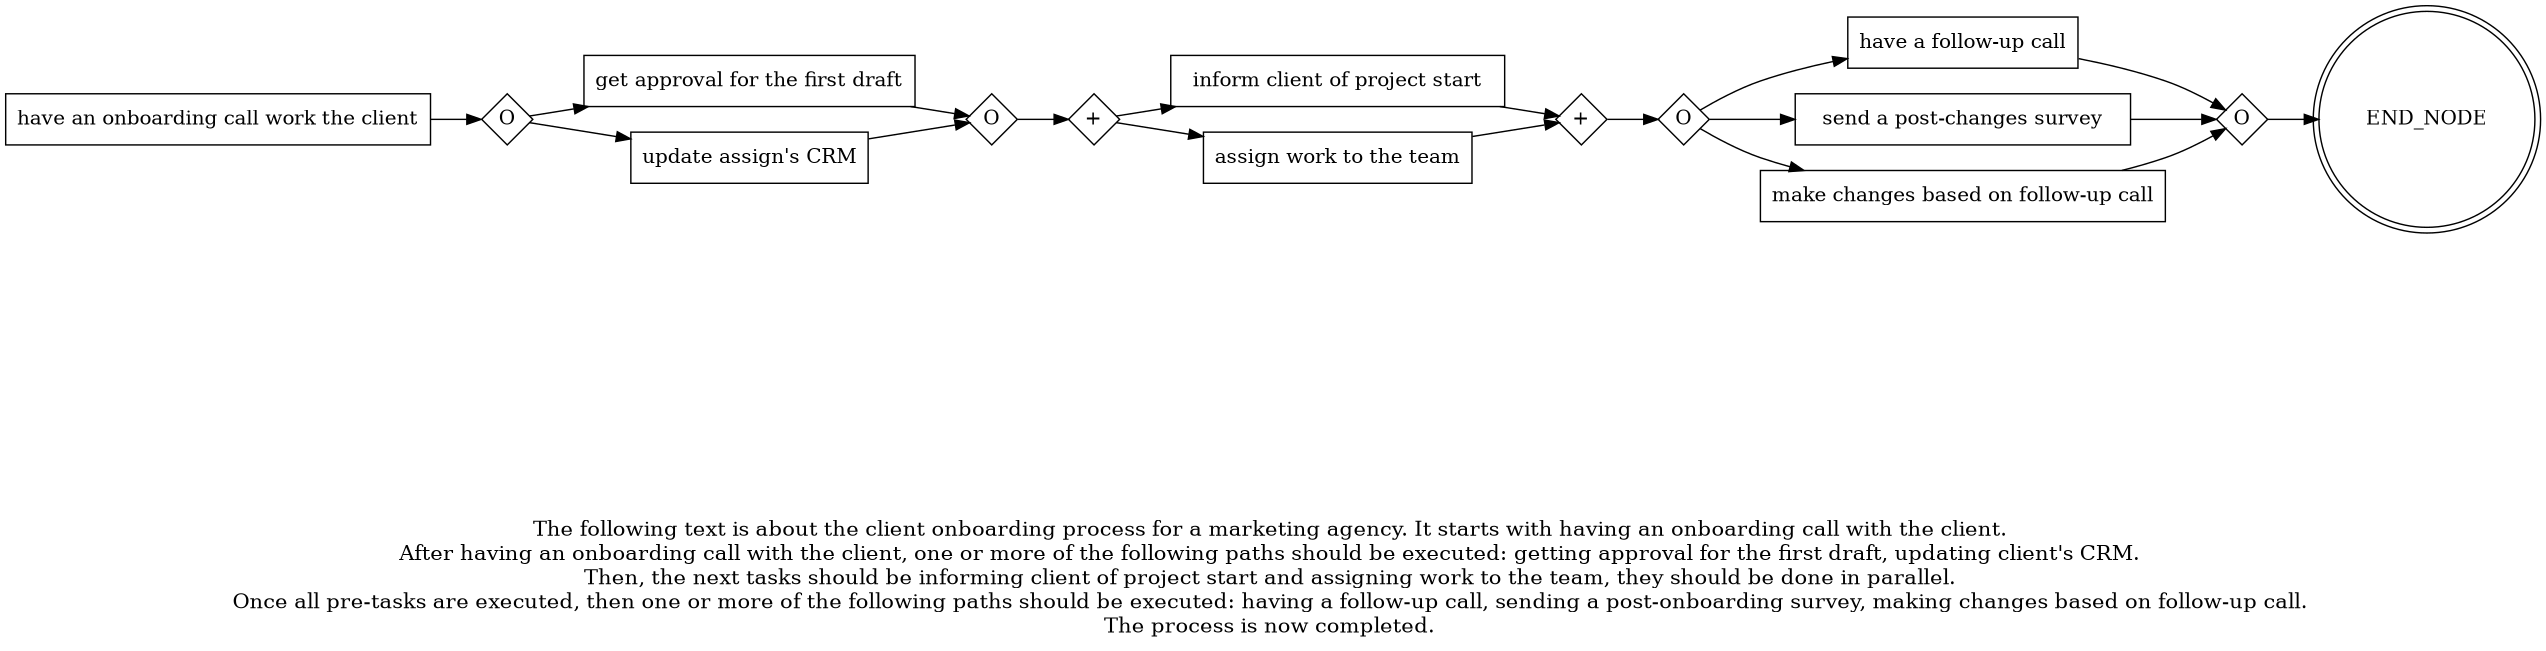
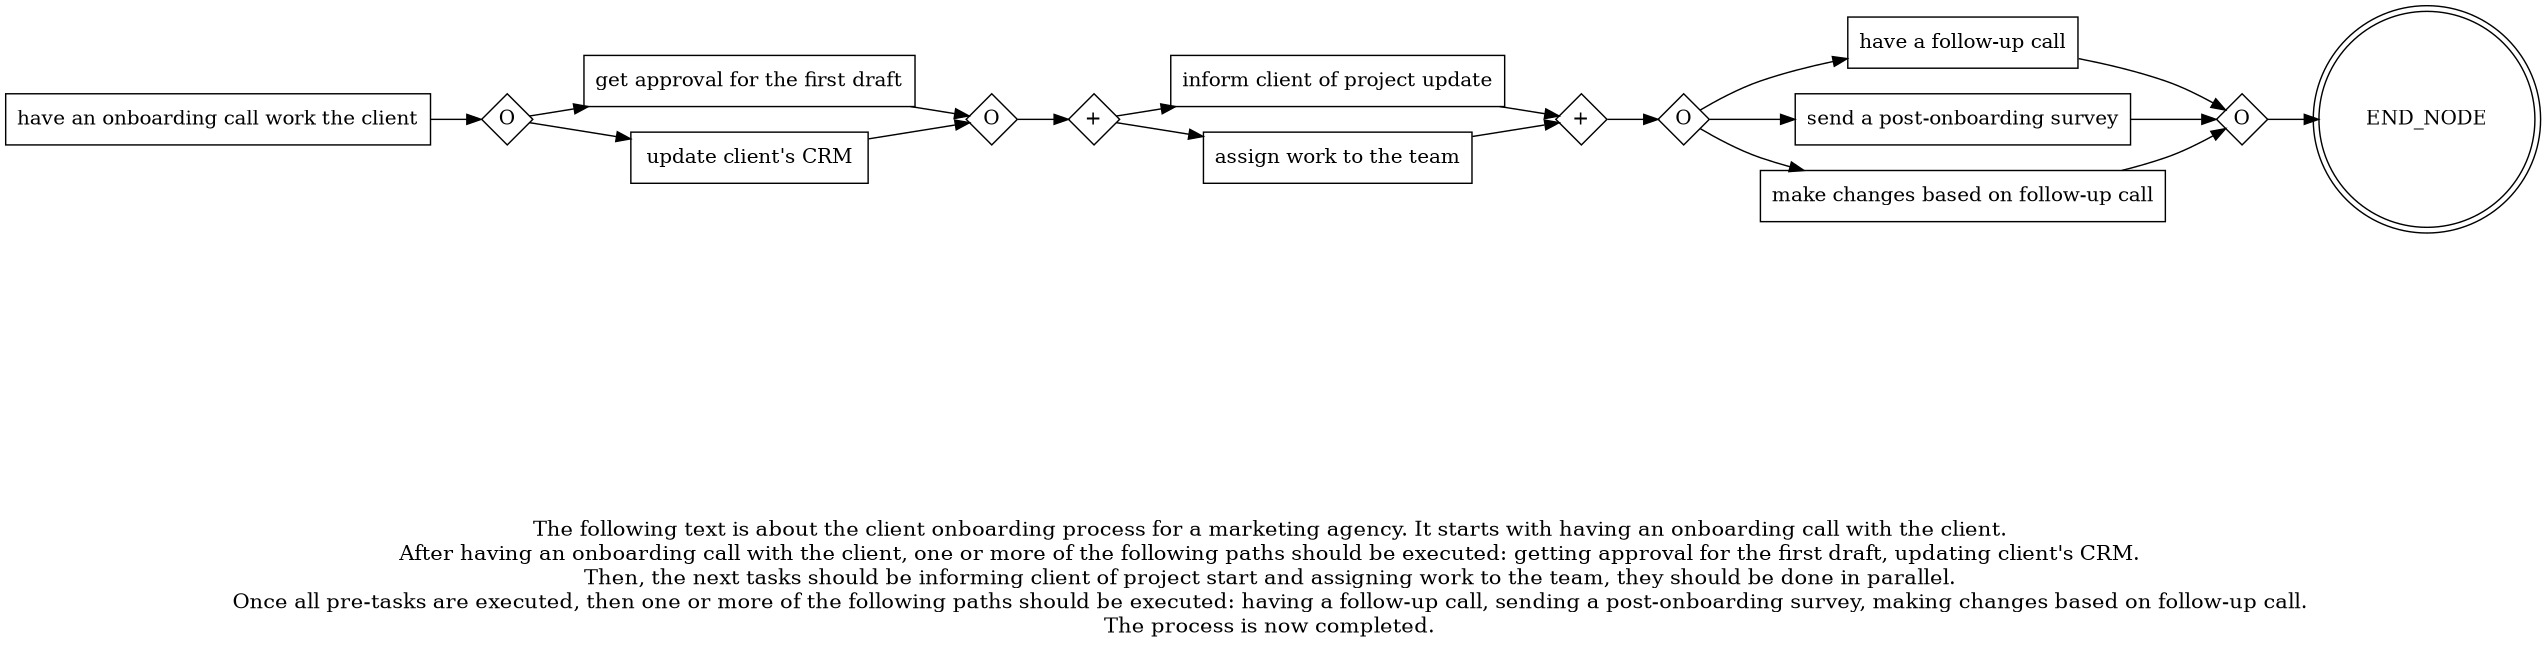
(1338, 81) -> (1338, 81)
(1963, 119) -> (1963, 119)
(749, 158) -> (749, 158)
